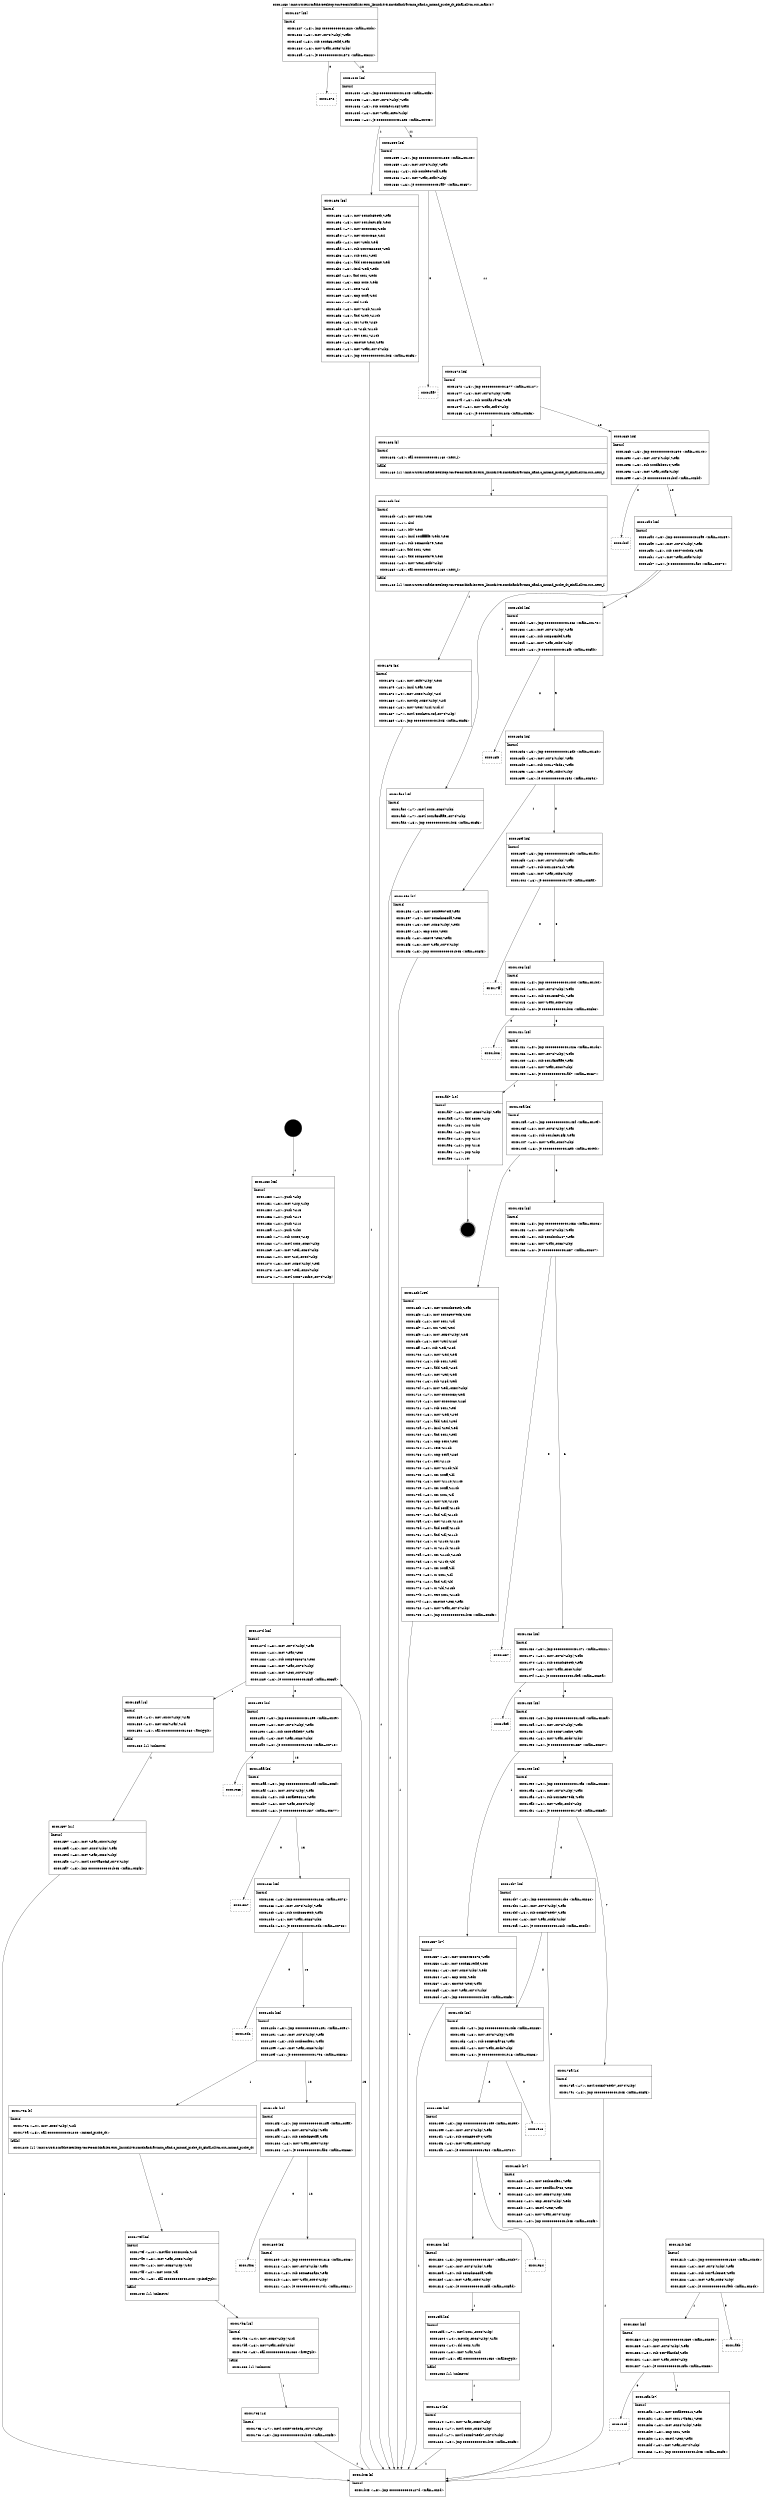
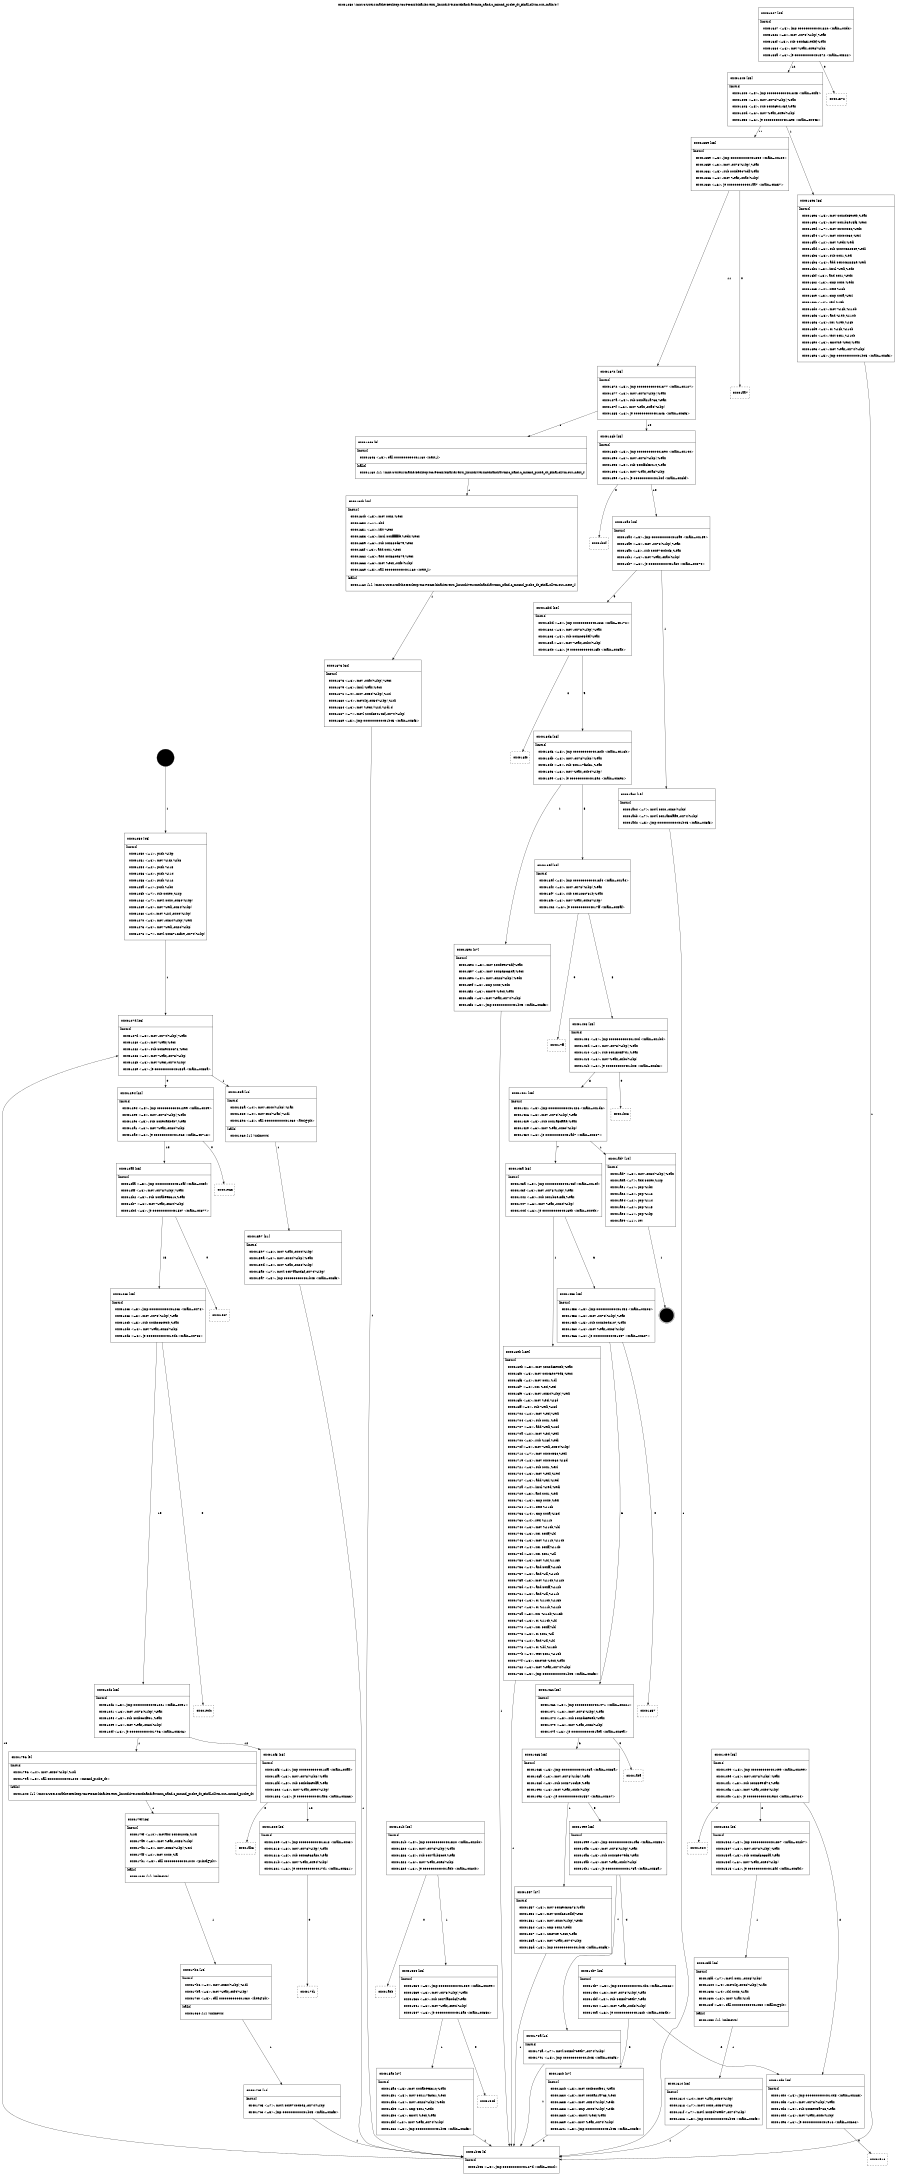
none -> (307, 1992)
(484, 2081) -> (838, 1935)
